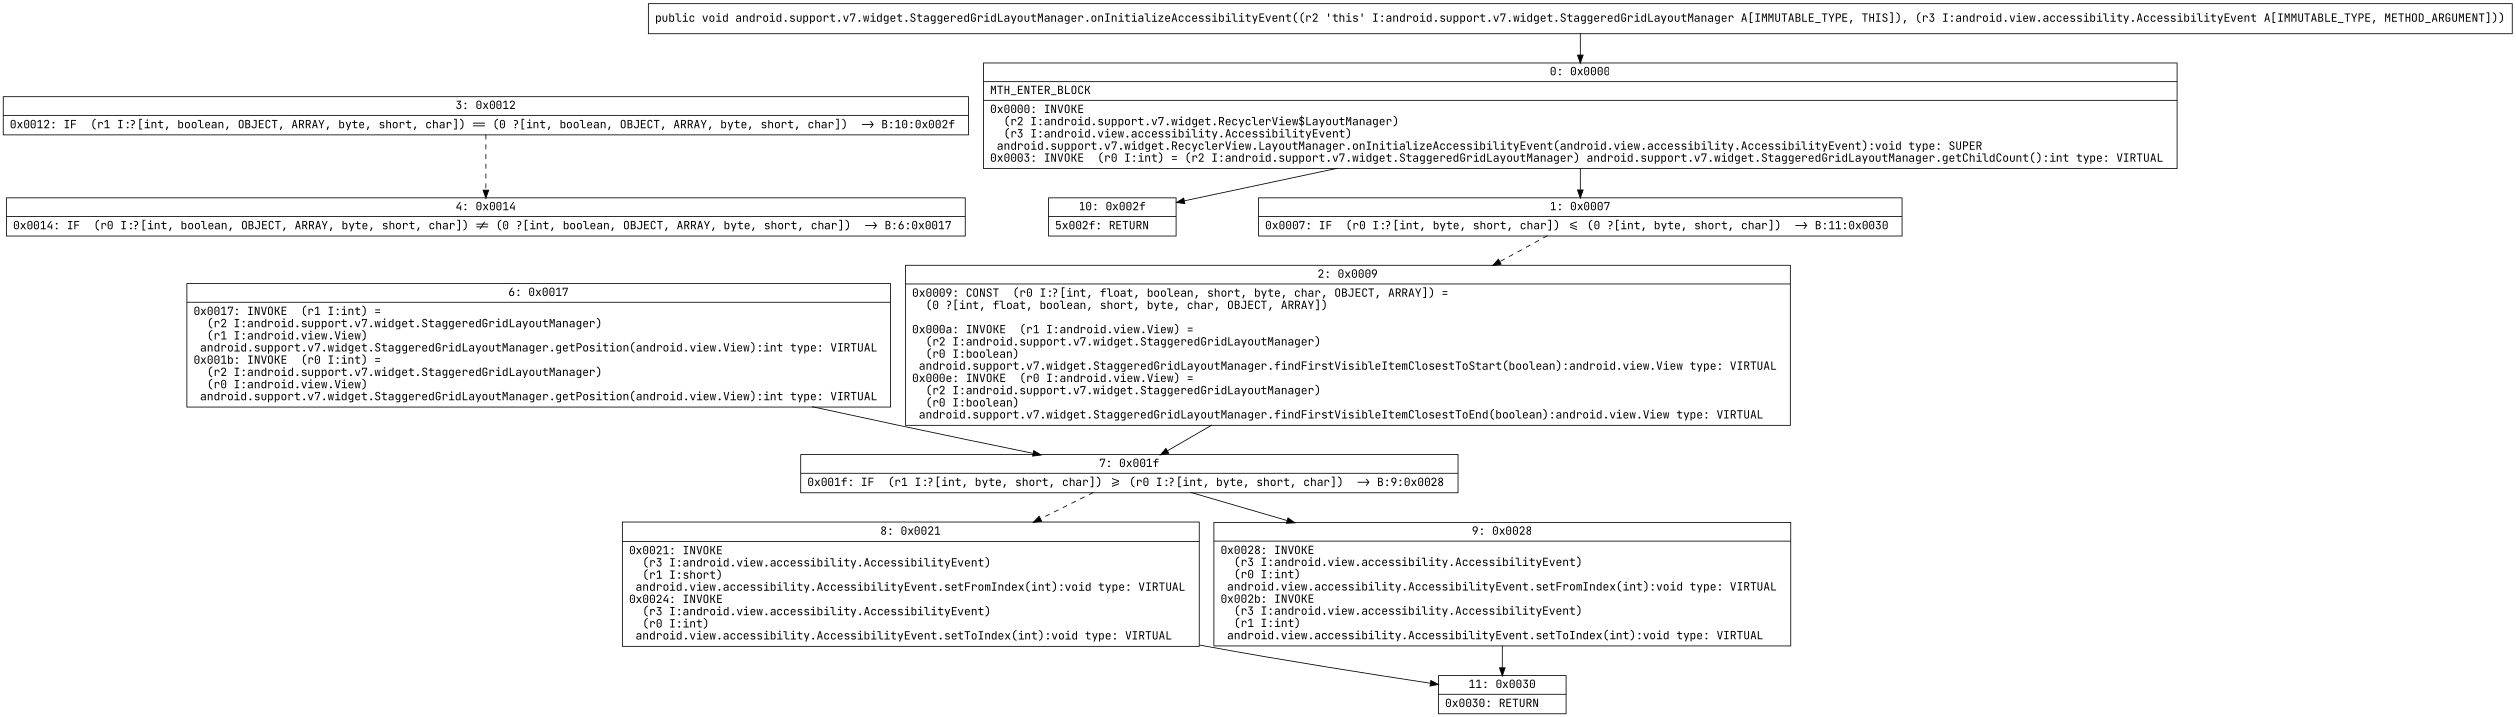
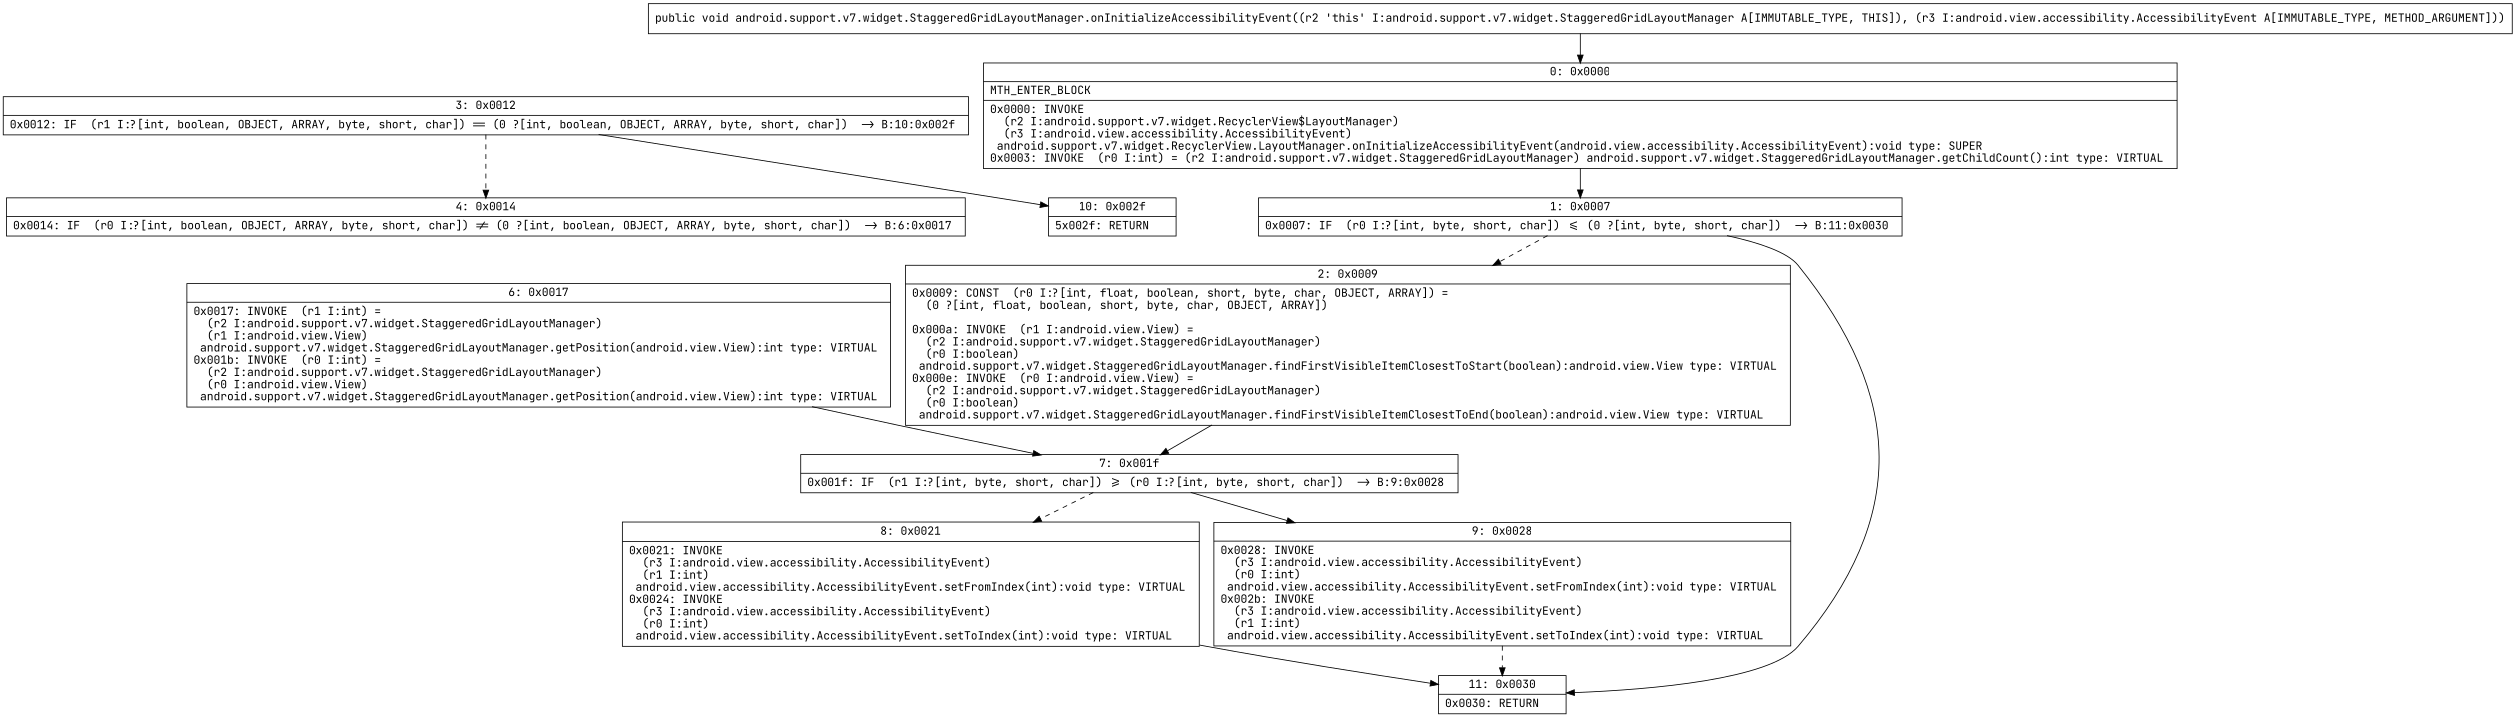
(1261, 185) -> (819, 170)
none -> (1866, 531)
(676, 575) -> (670, 575)
(1502, 657) -> (1502, 657)
